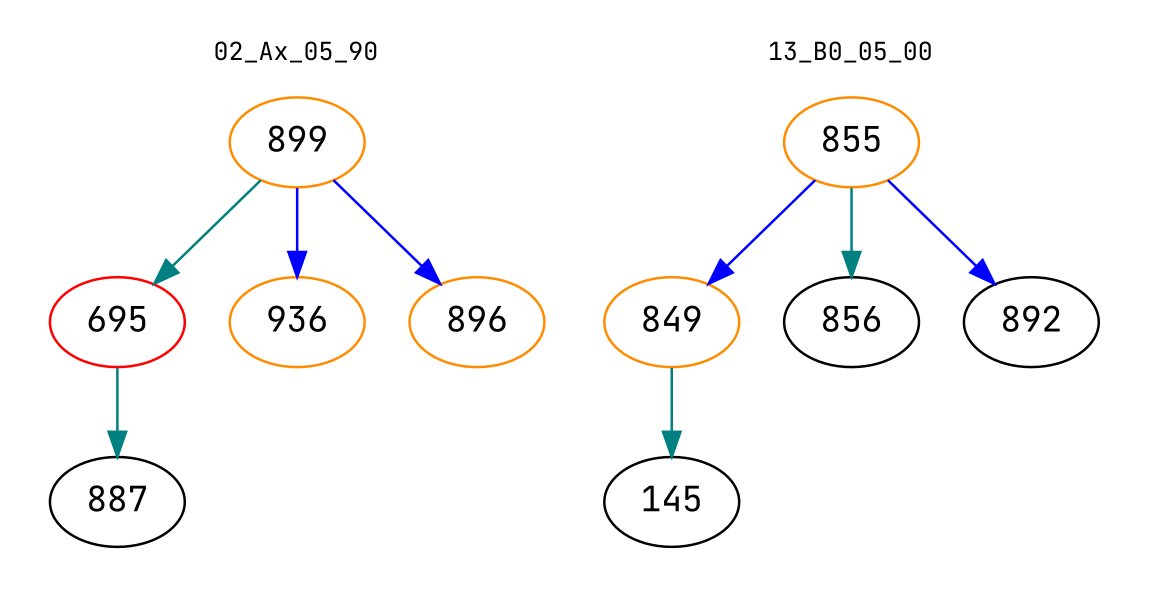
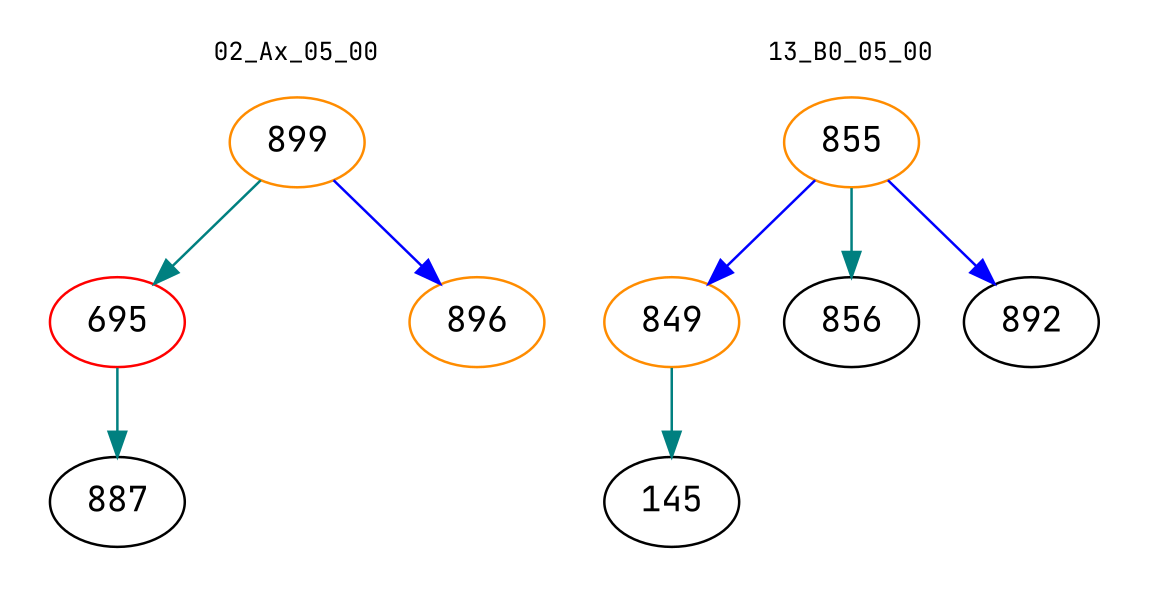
(297, 54) -> (297, 54)
(297, 322) -> none
